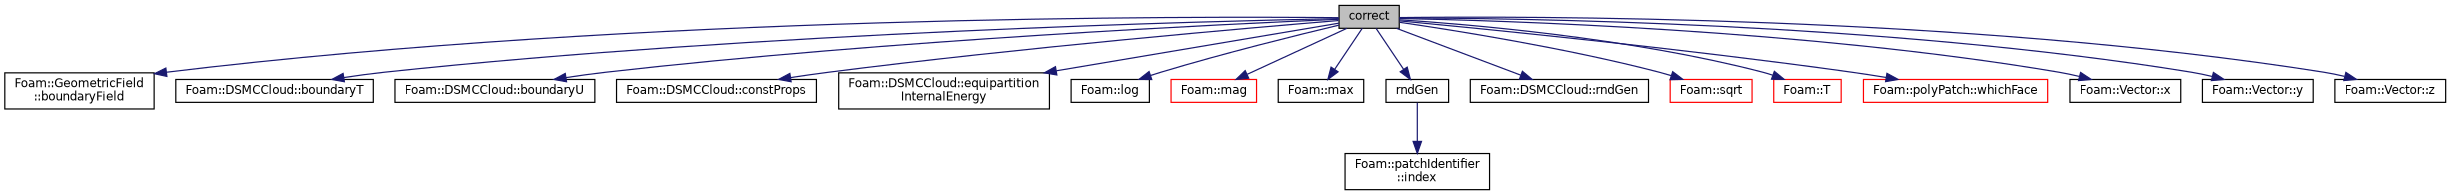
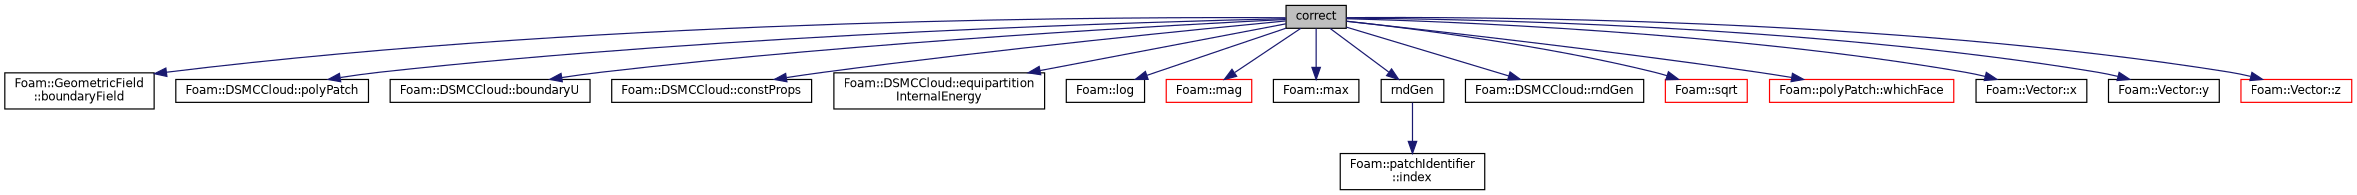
(275, 91) -> (272, 91)
(1807, 91) -> none
(2390, 91) -> (2296, 91)
